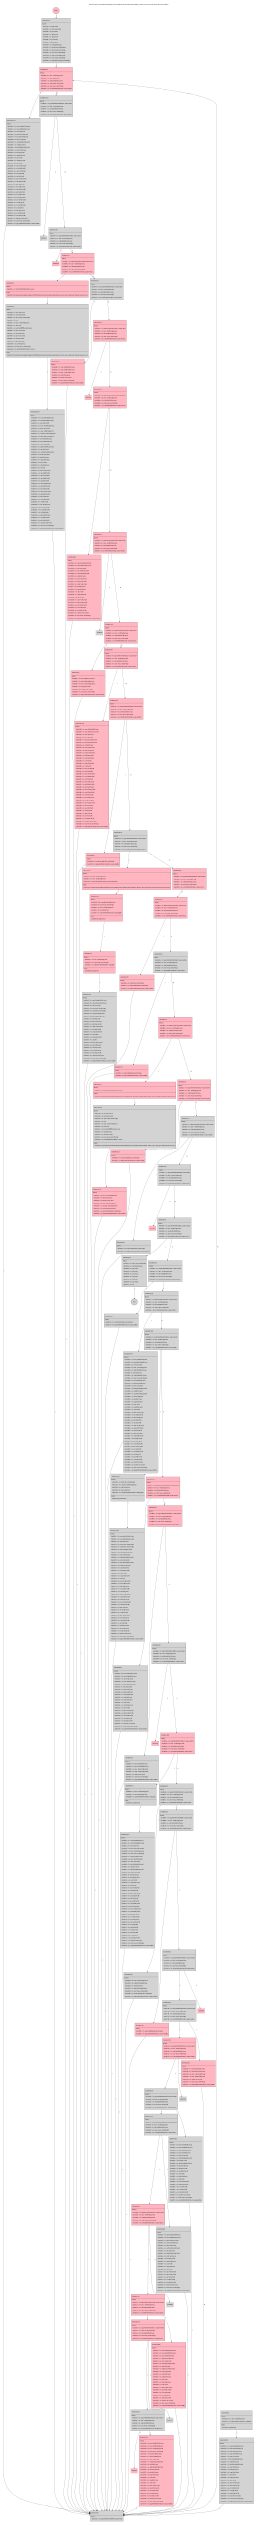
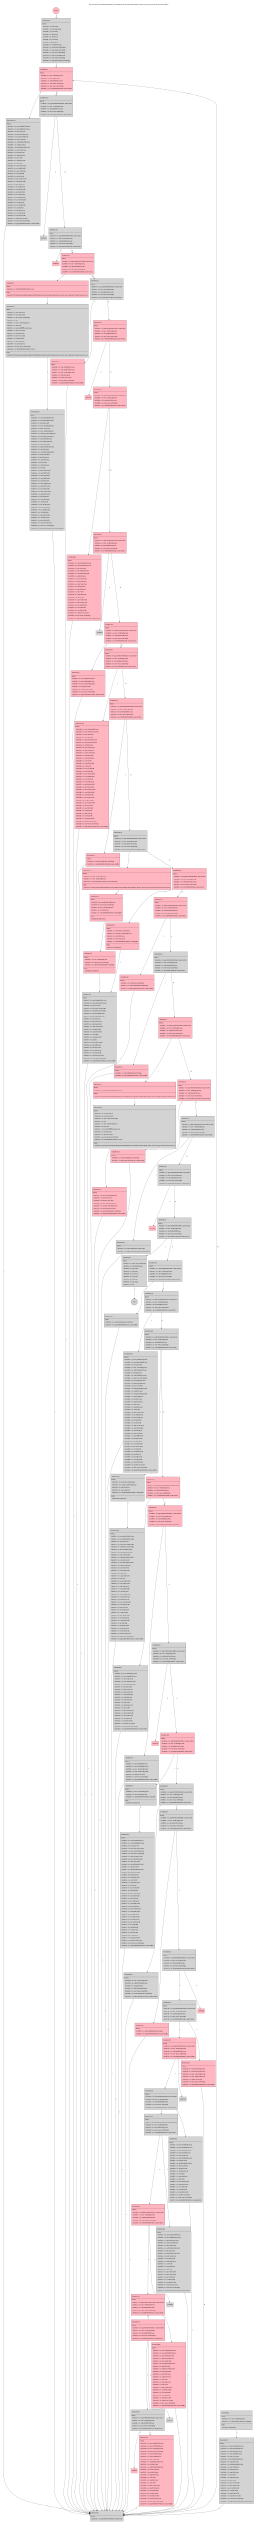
none -> (122, 936)
(147, 2317) -> (148, 2318)
